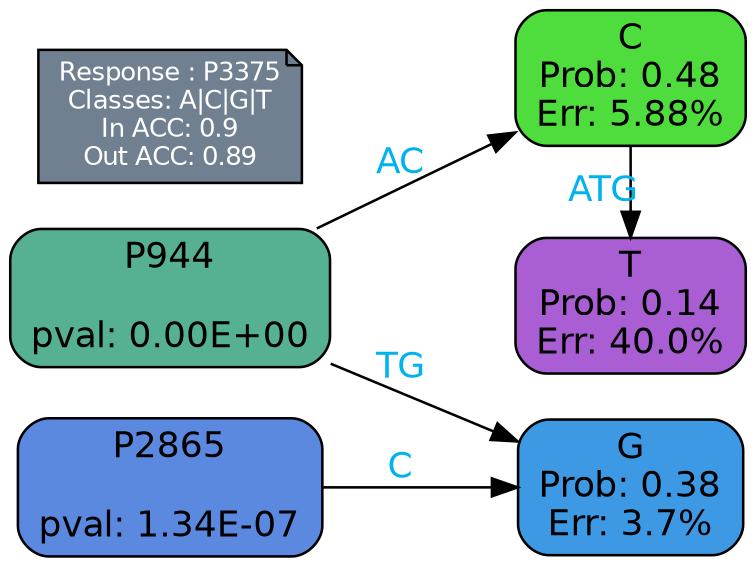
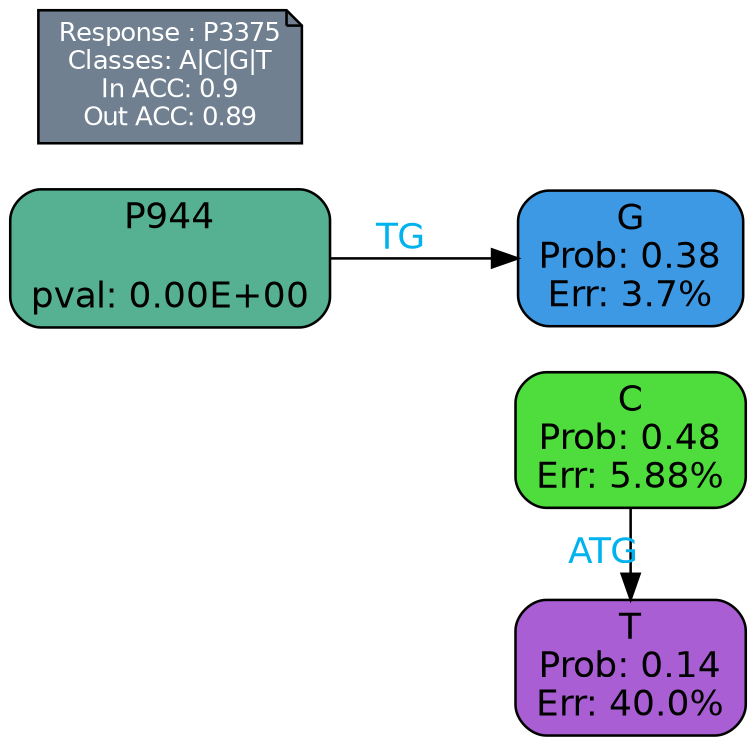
(404, 186) -> none
(170, 487) -> none
